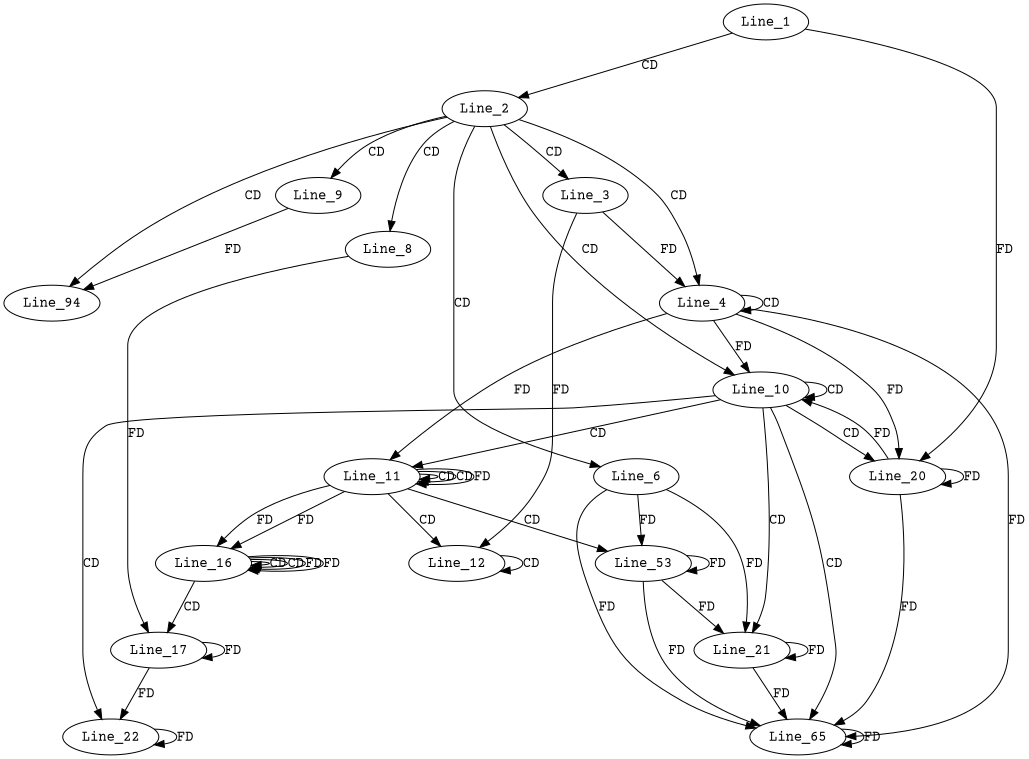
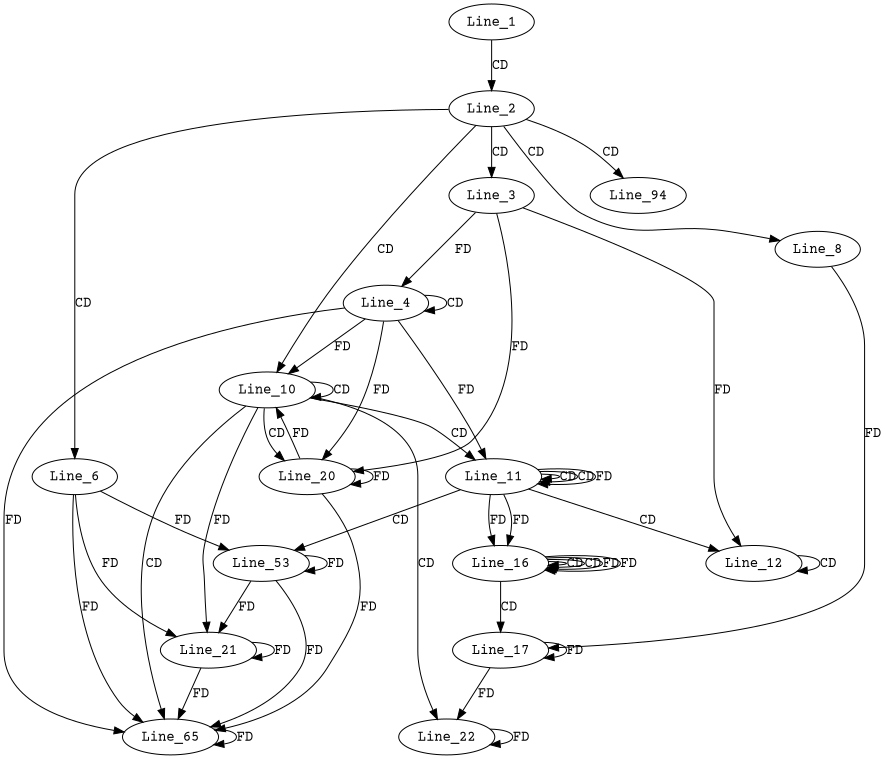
(631, 173) -> none
(996, 186) -> (503, 387)
(318, 195) -> none
(777, 520) -> (222, 520)
